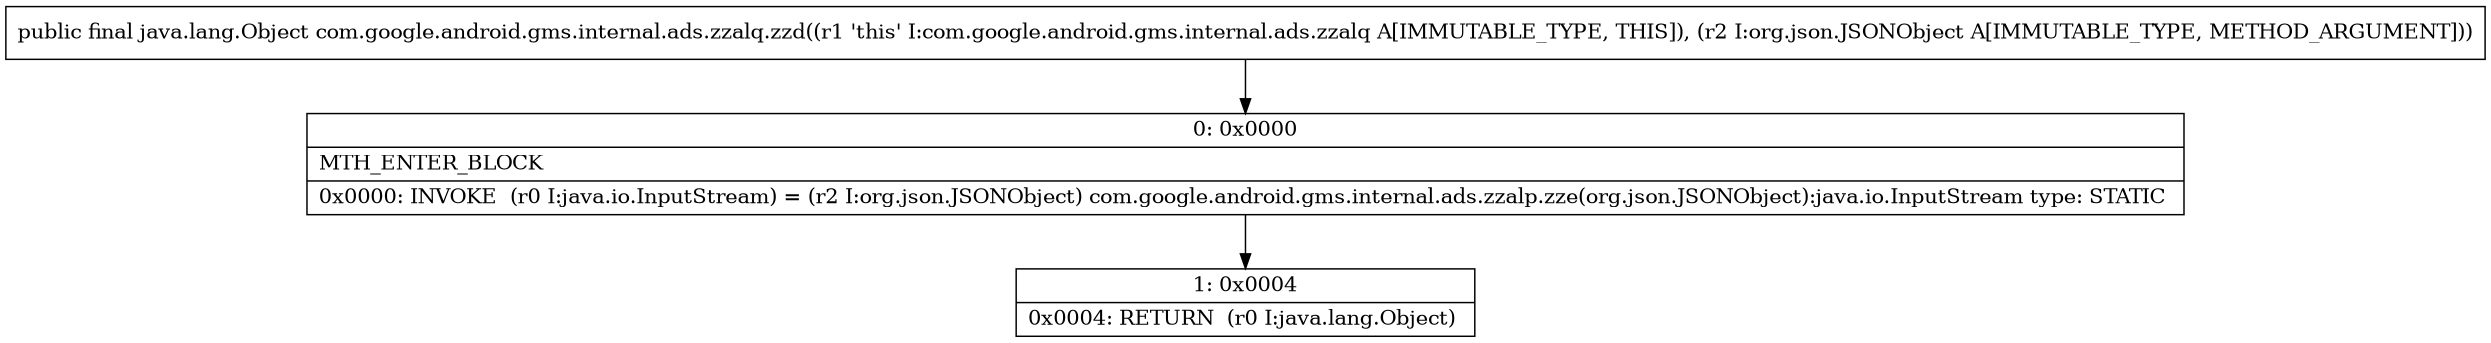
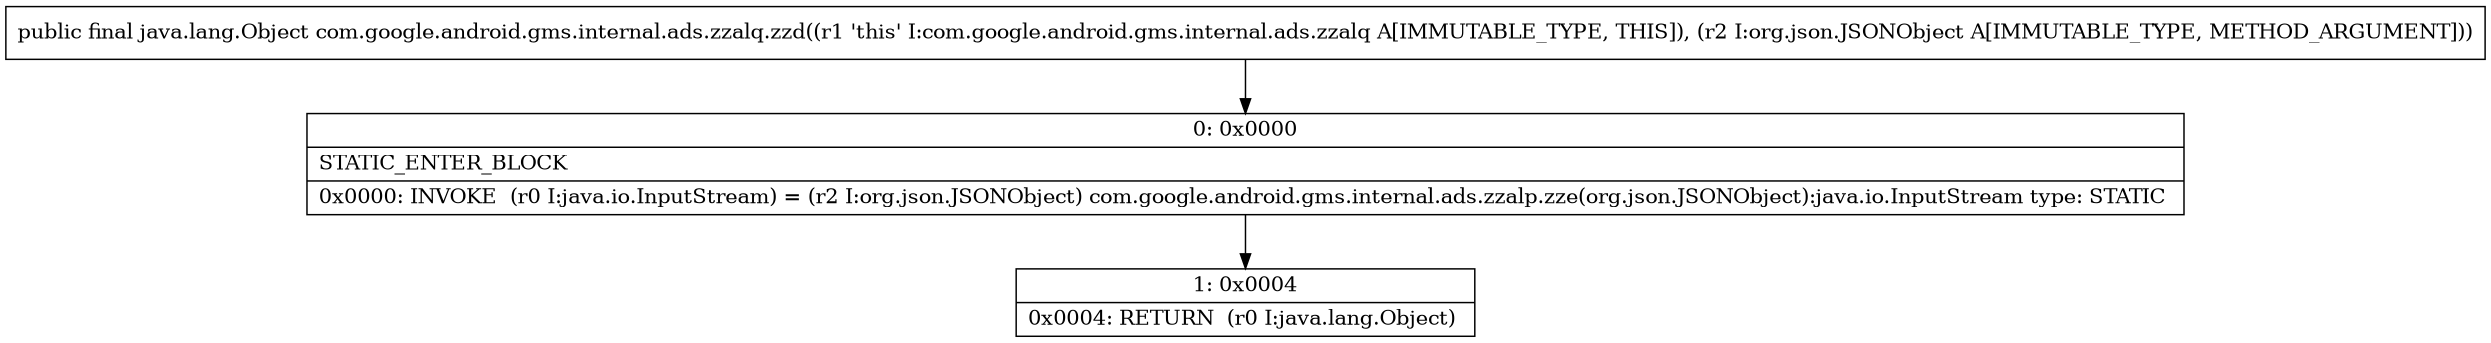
(432, 163) -> (443, 163)
